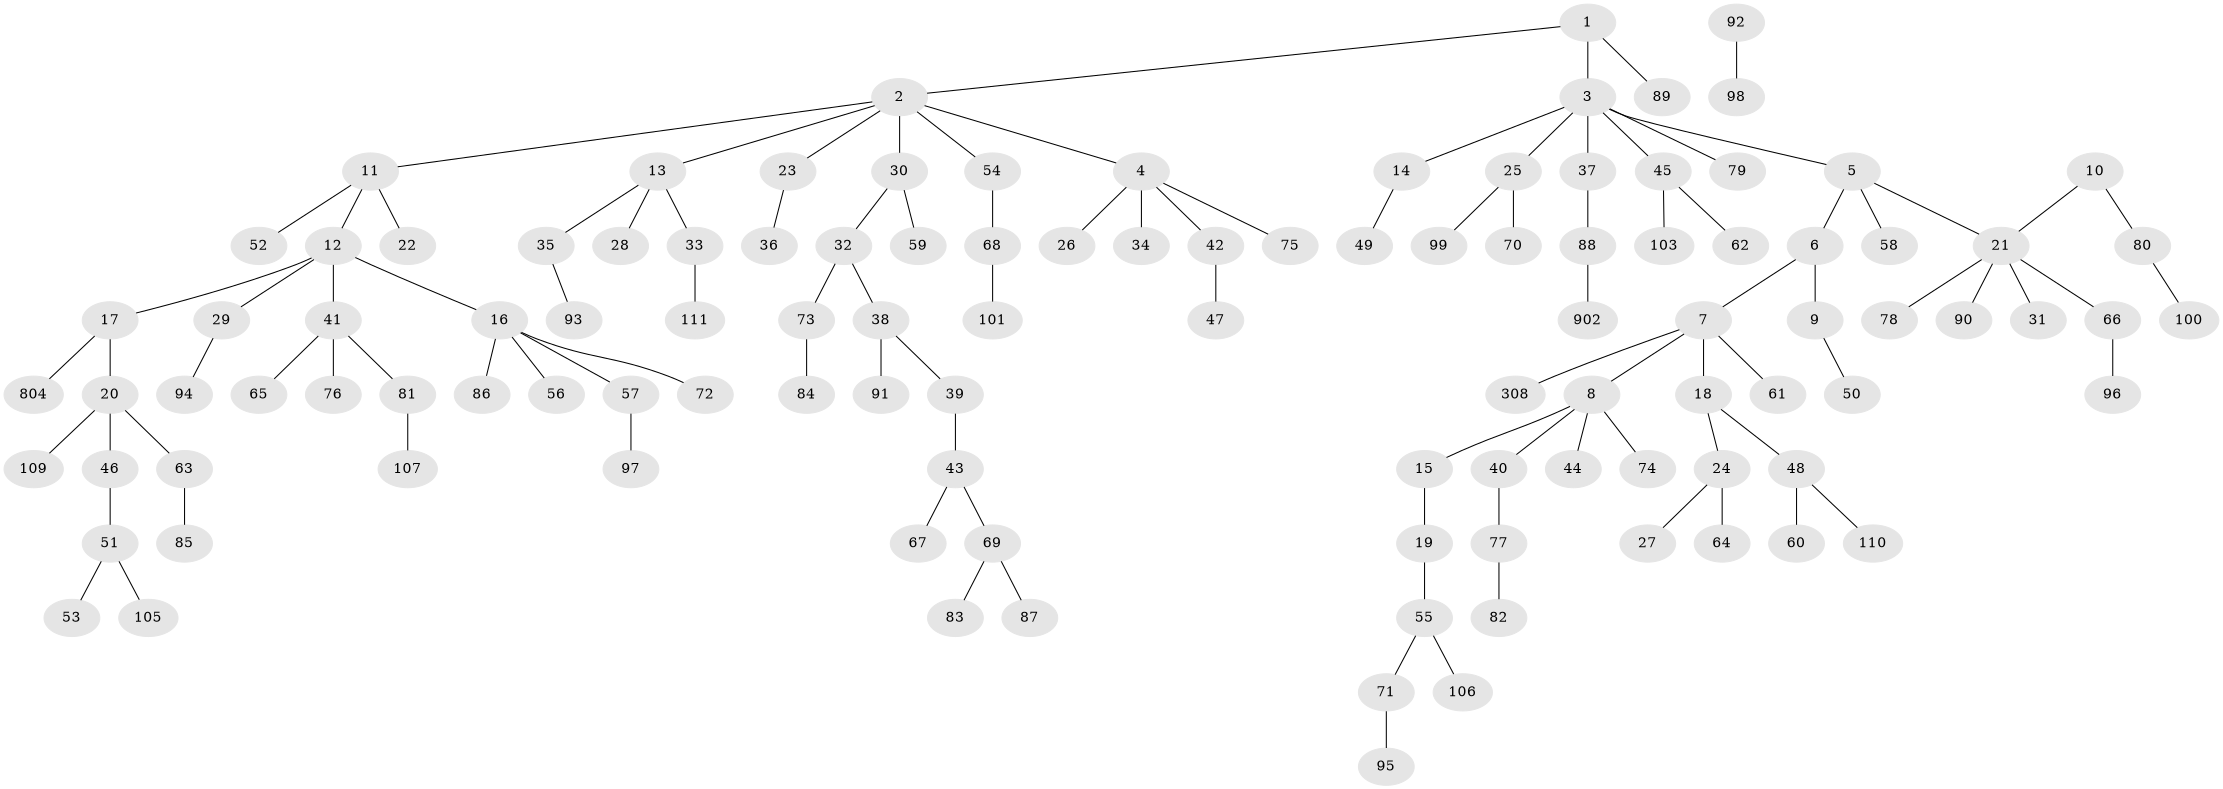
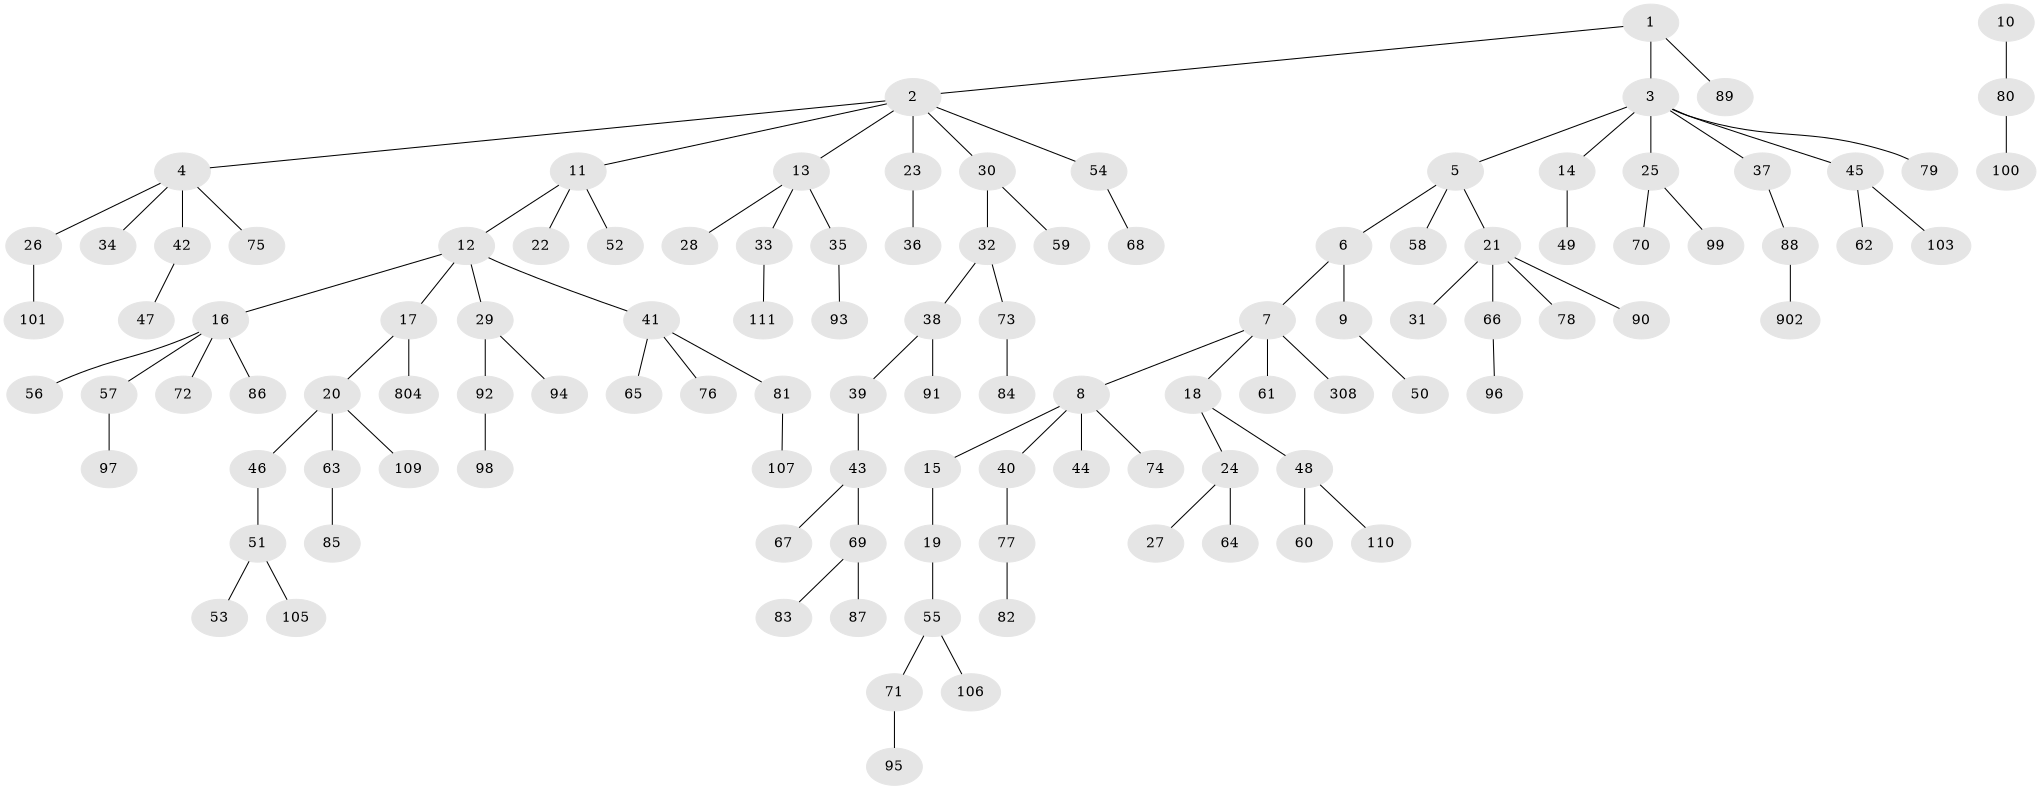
(2048, 209) -> none
(993, 283) -> (34, 283)
none -> (485, 358)
